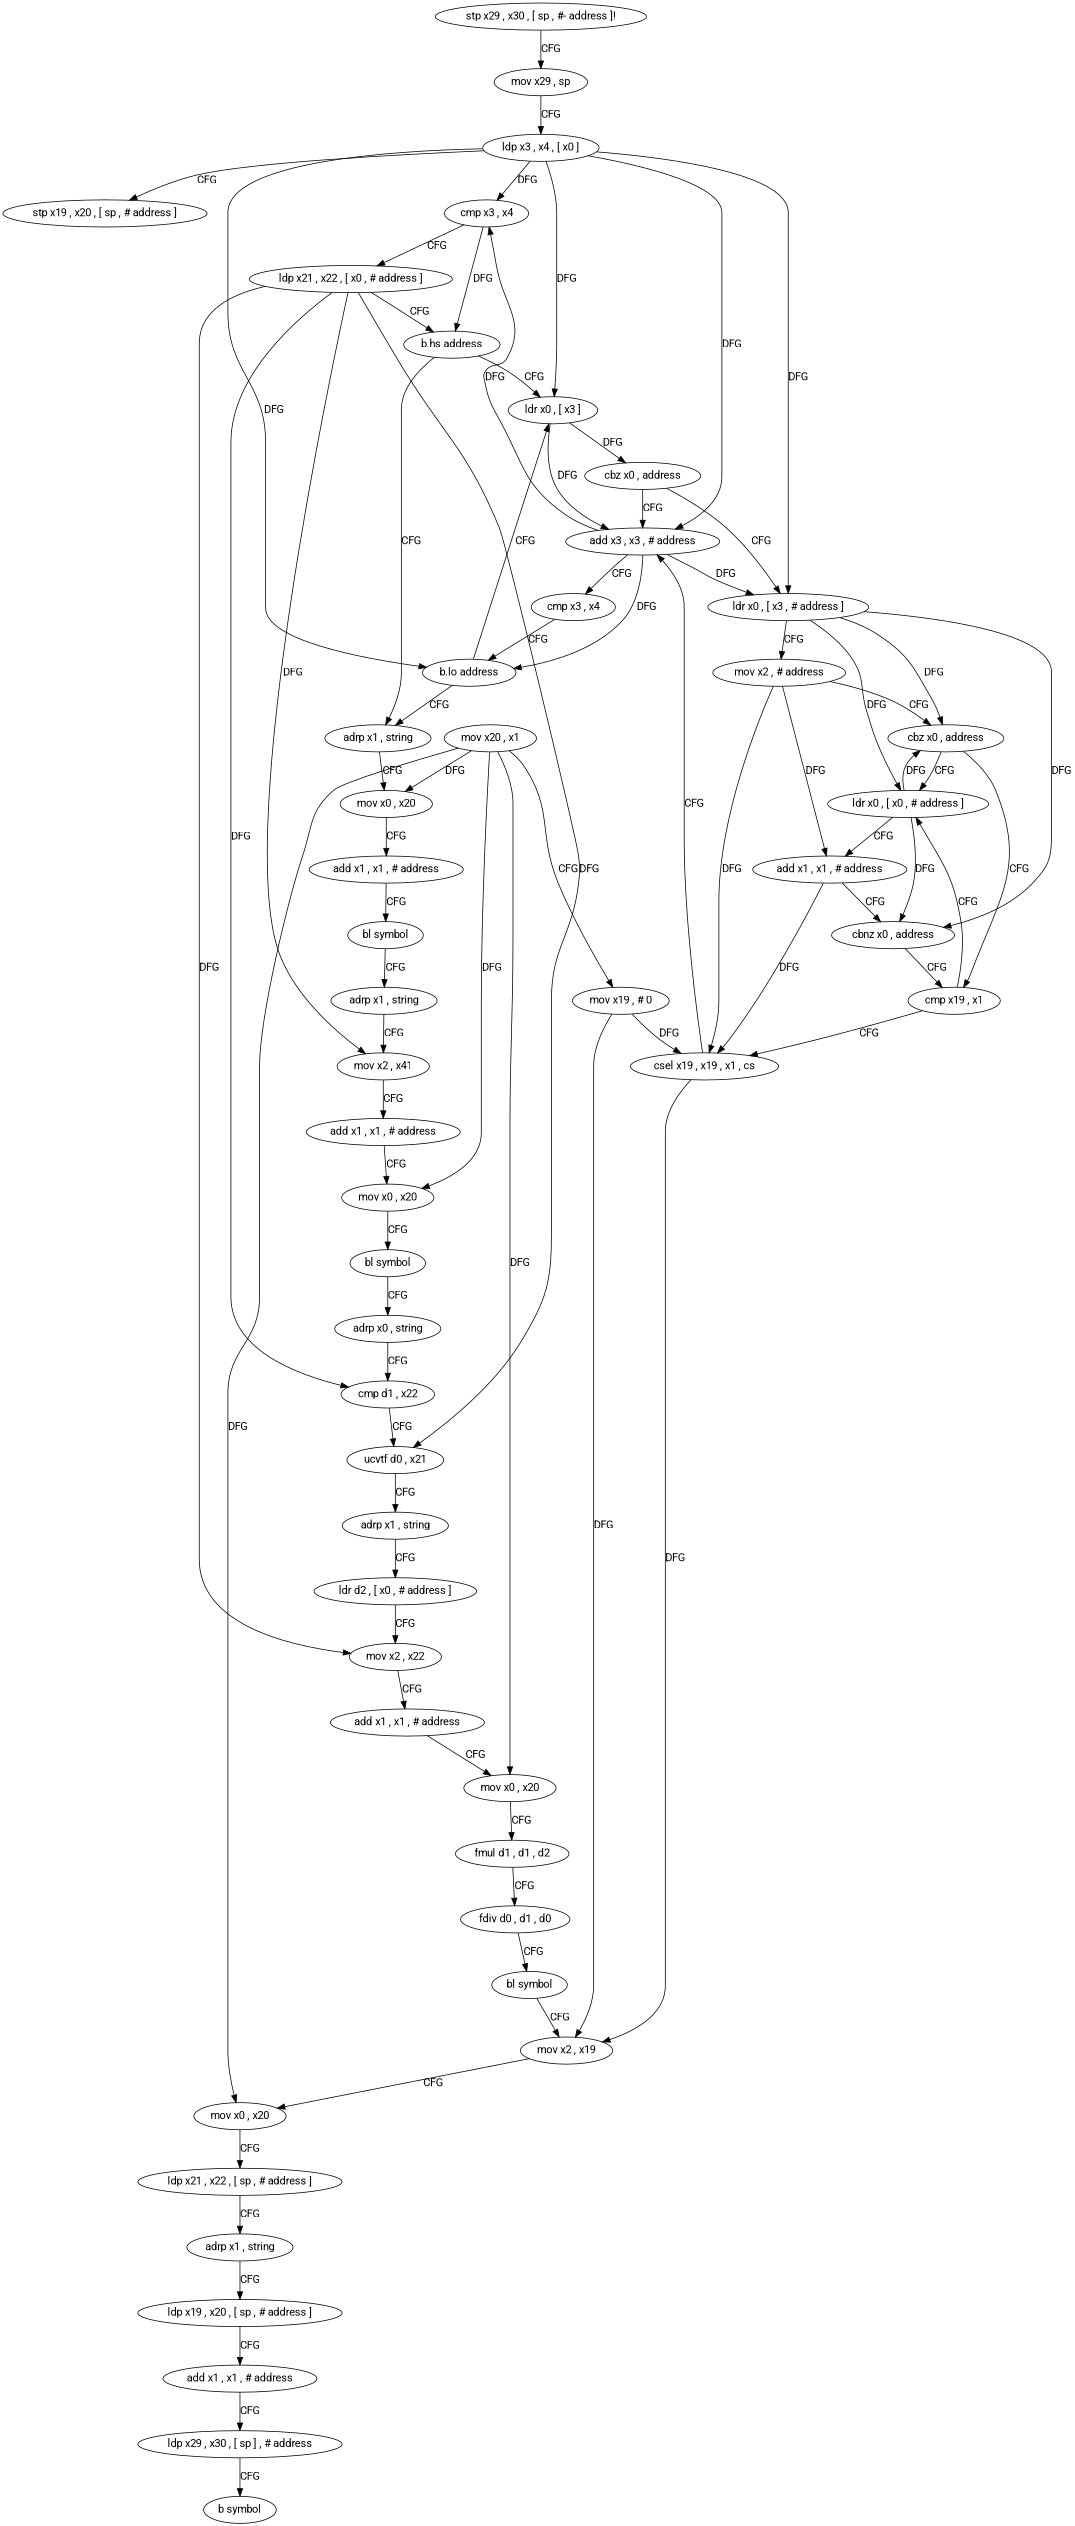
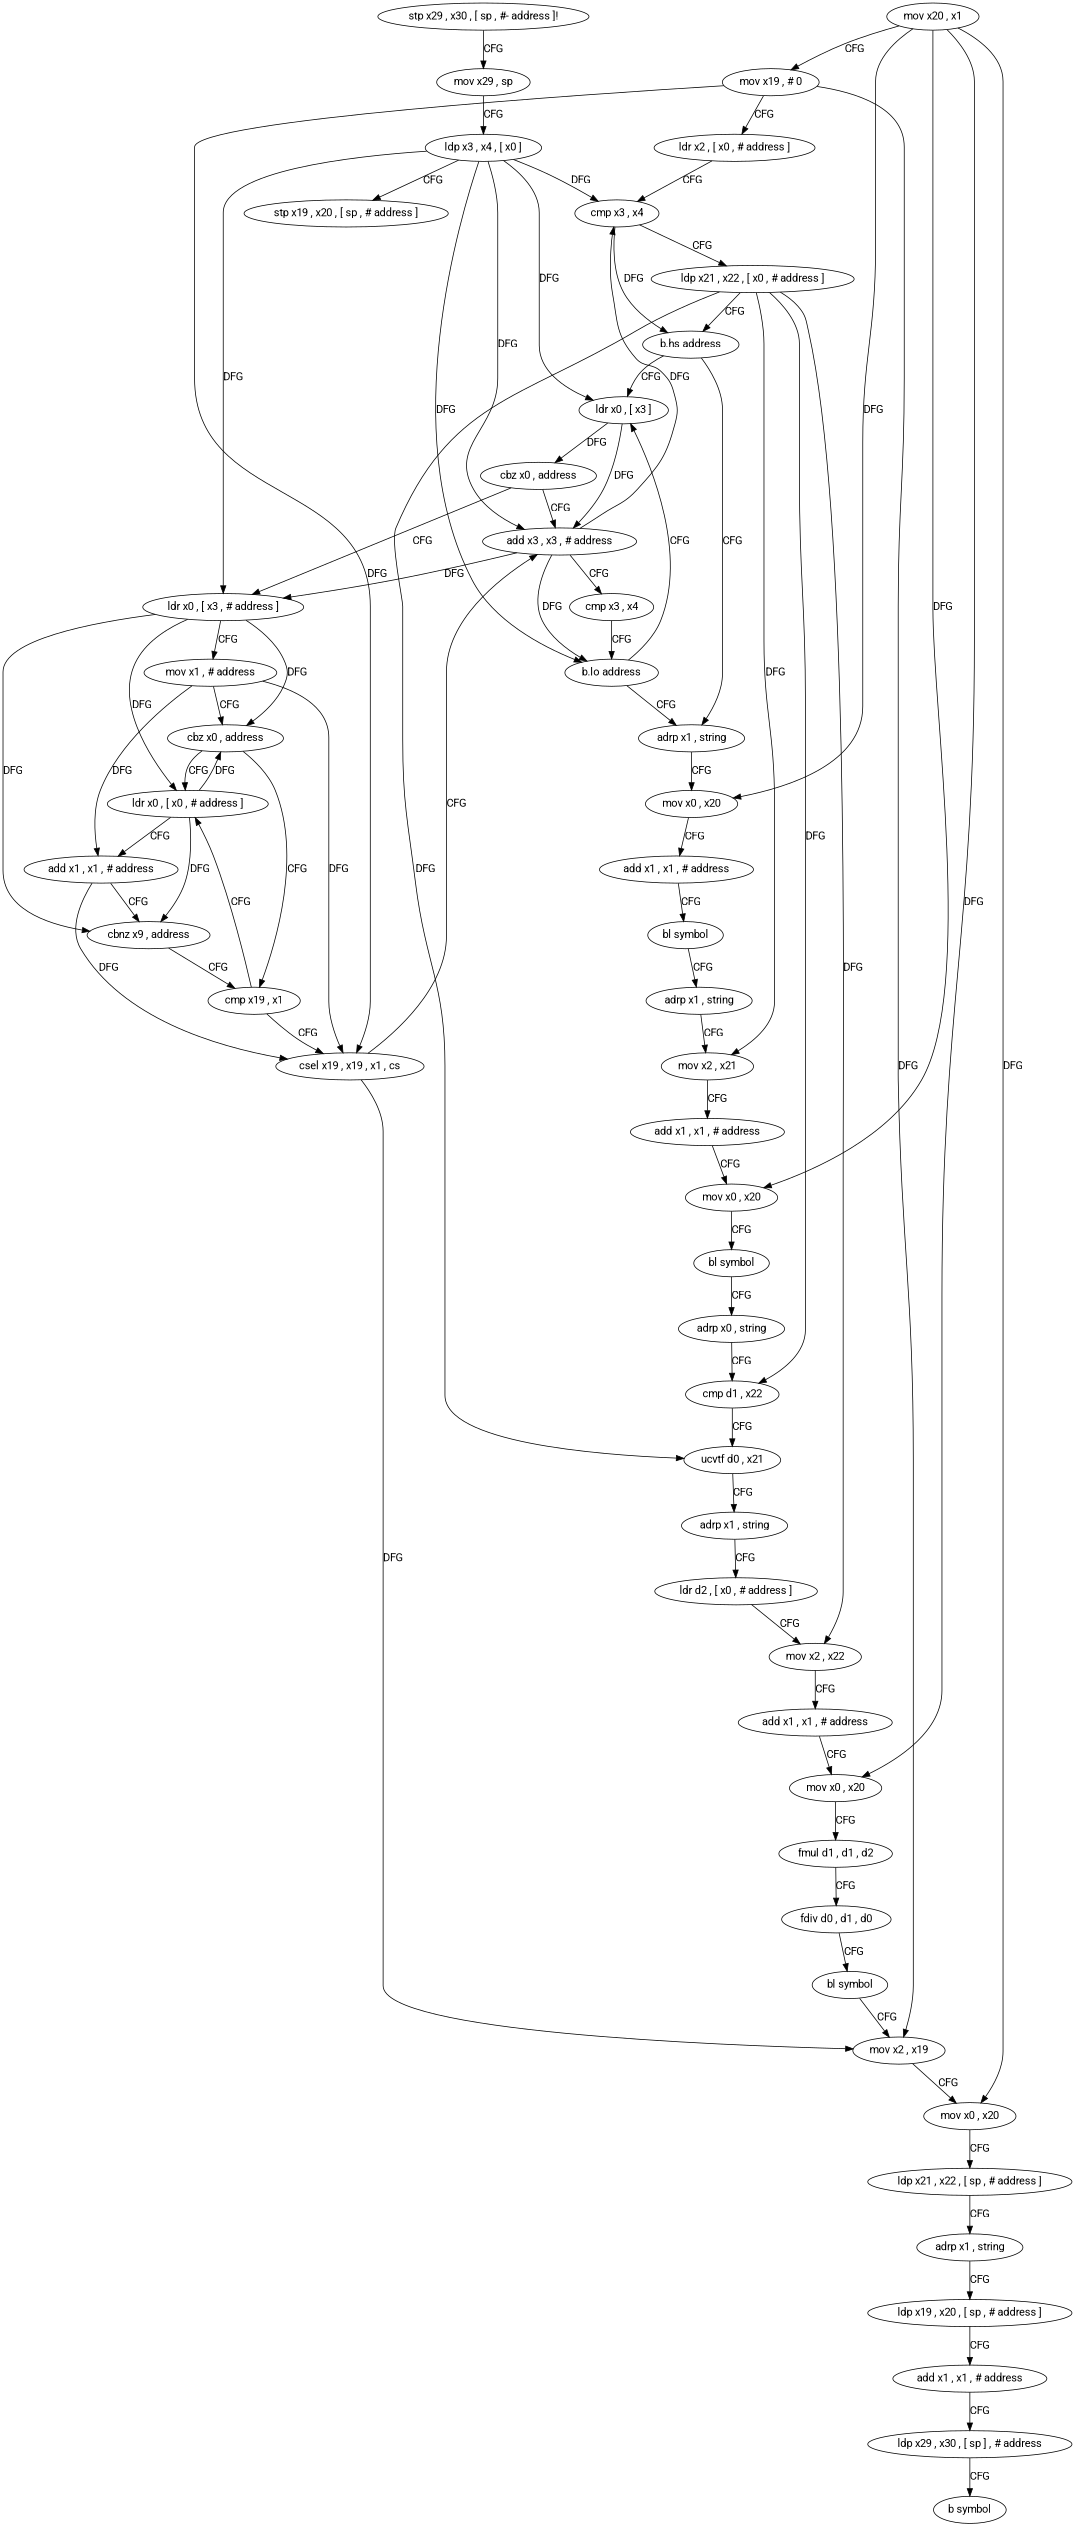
none -> (735, 148)
(779, 673) -> (210, 673)
(893, 935) -> (149, 935)
(383, 1066) -> (707, 1066)
